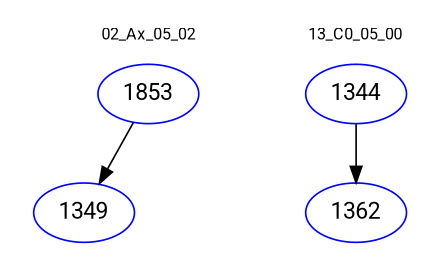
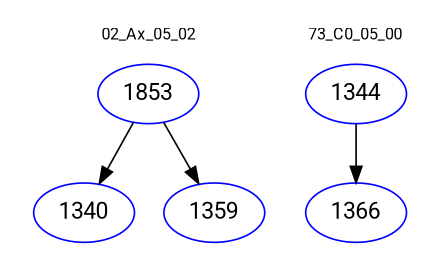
(356, 35) -> (356, 35)
(84, 213) -> (84, 213)
none -> (214, 213)
(356, 213) -> (356, 213)
